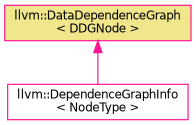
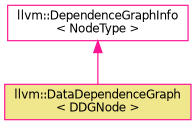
(98, 69) -> (98, 69)
